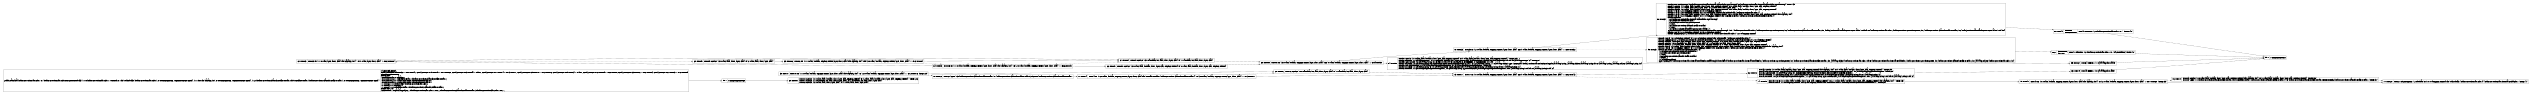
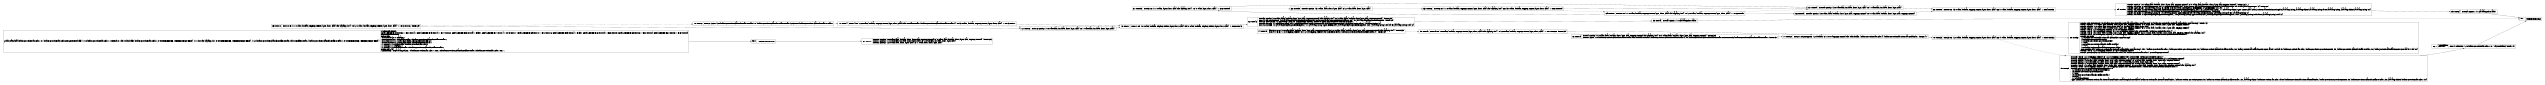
(2093, 32) -> none
(1404, 55) -> (1930, 37)
